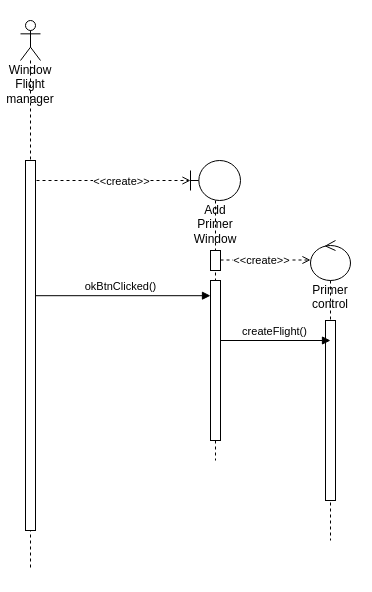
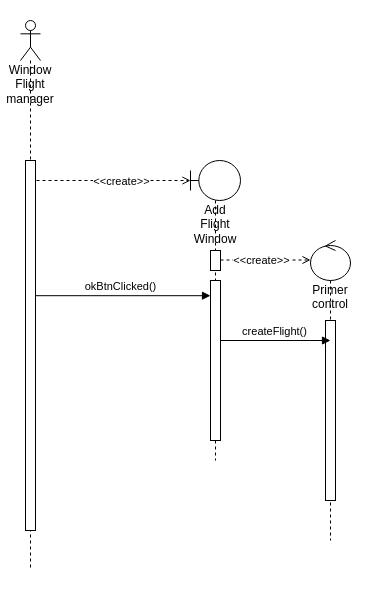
(216, 225) -> (216, 225)
